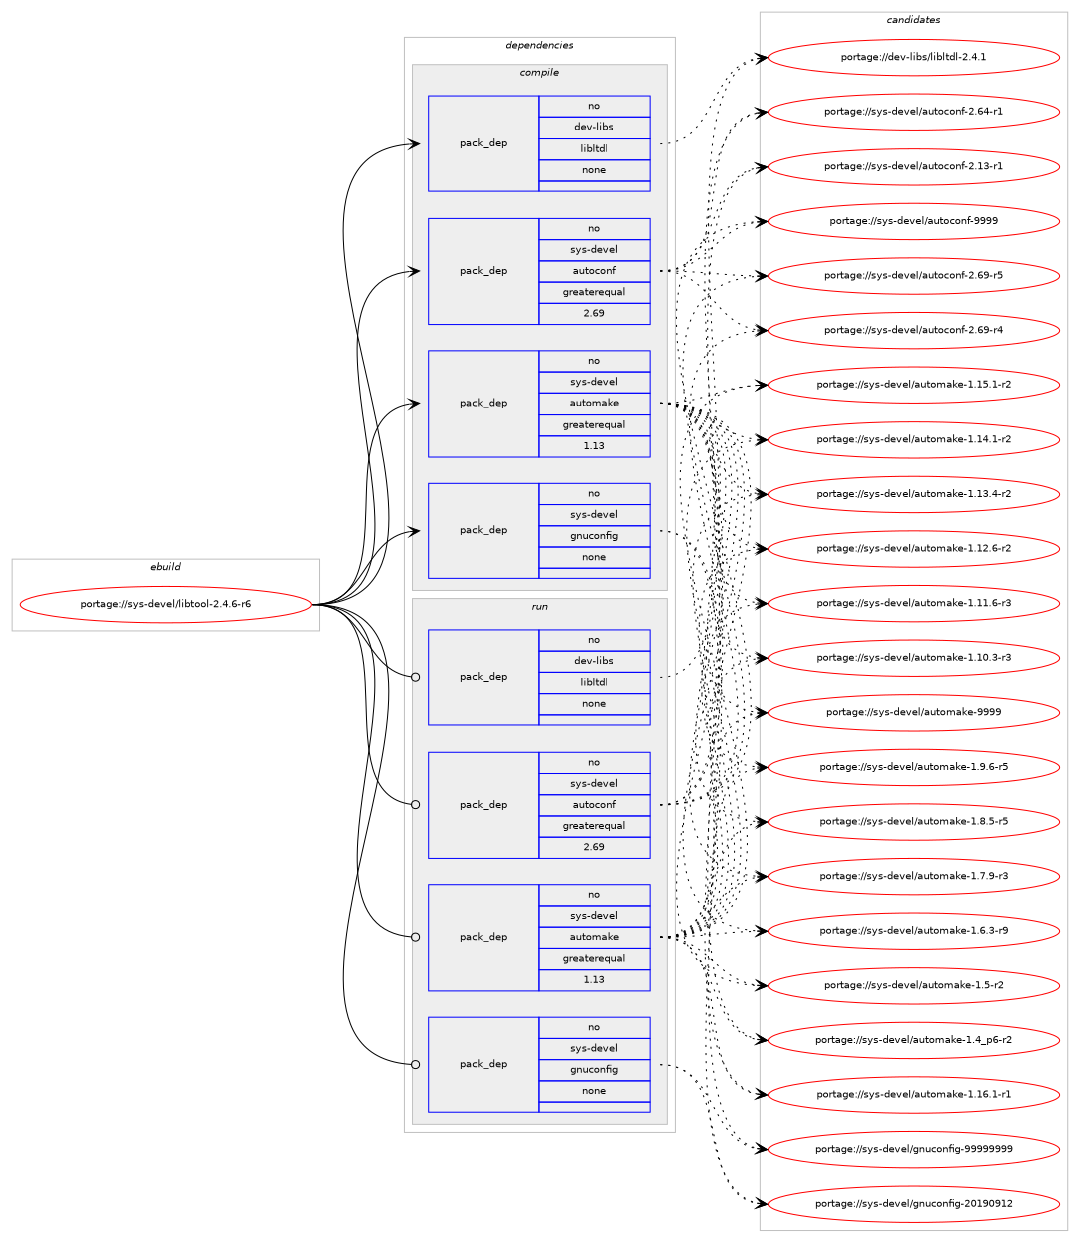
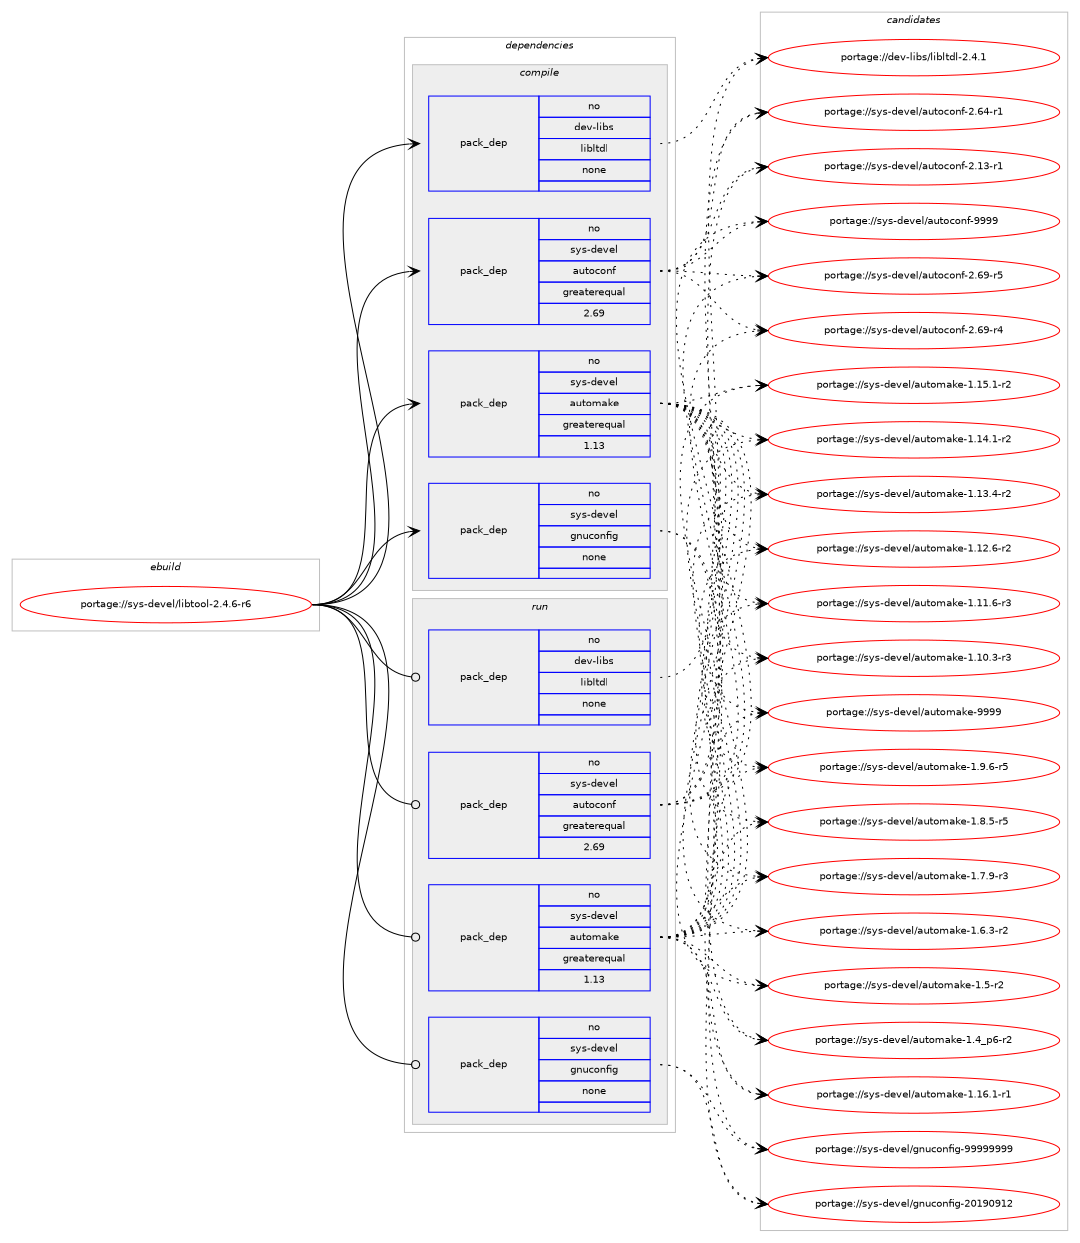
(914, 931) -> (914, 931)
